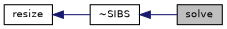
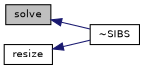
(164, 15) -> (76, 26)
